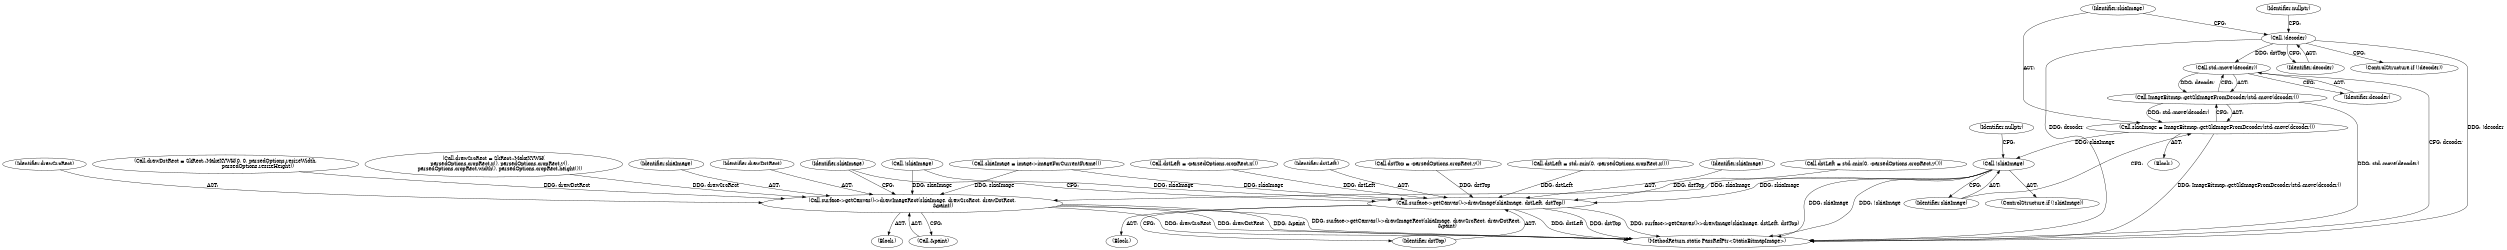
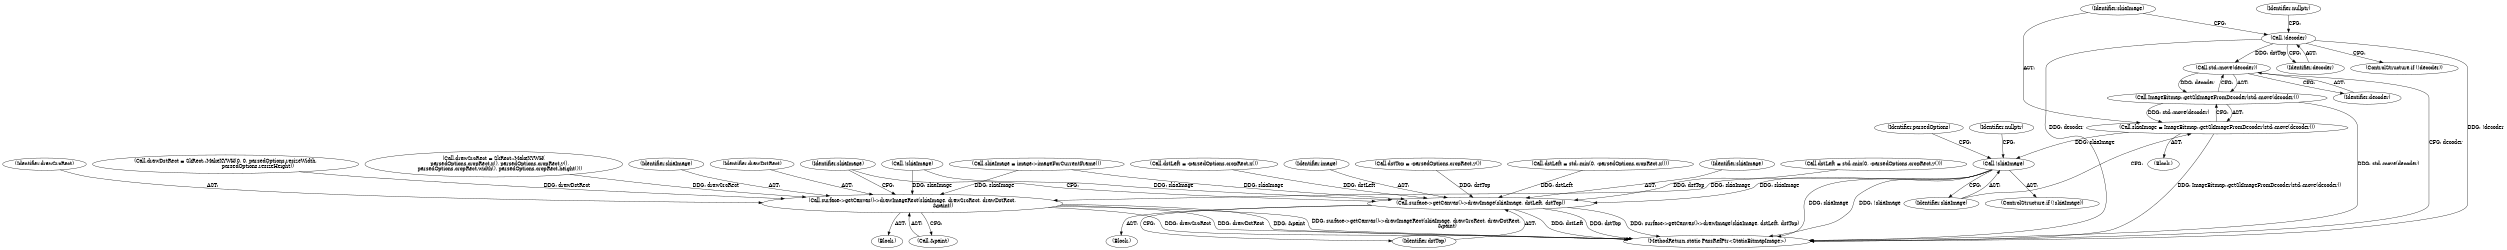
none -> (1919, 128)
(1317, 164) -> (1317, 164)
